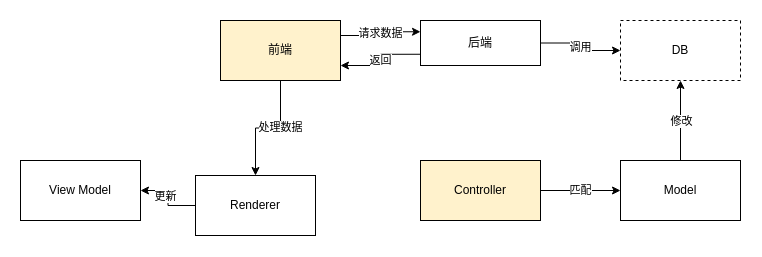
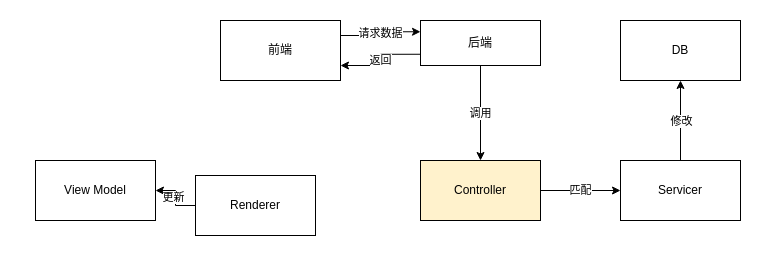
(581, 43) -> (481, 110)
(281, 51) -> (281, 51)
(681, 51) -> (681, 51)
(272, 128) -> none
(81, 191) -> (96, 191)
(681, 191) -> (681, 191)
